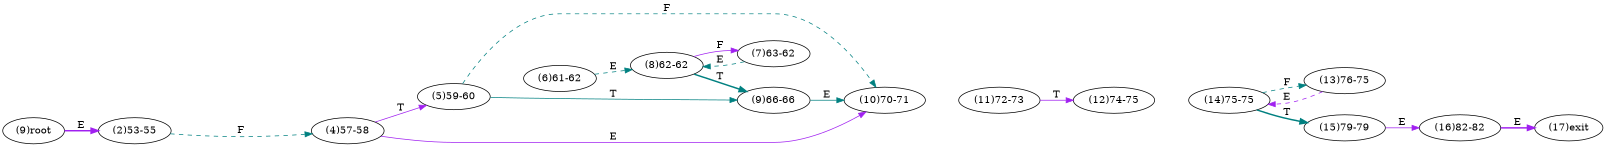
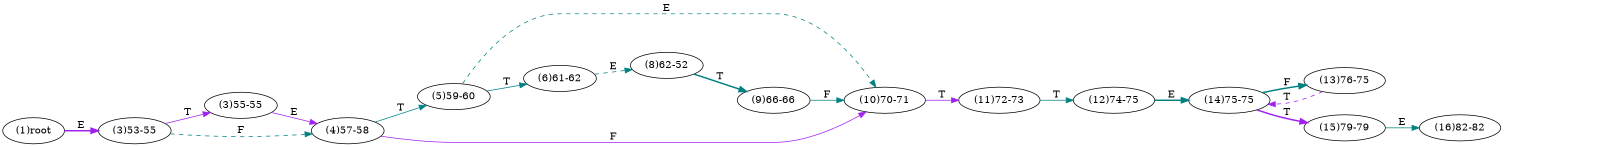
(667, 8) -> (667, 8)
(774, 54) -> none
(667, 65) -> (667, 65)
(1281, 89) -> (1281, 89)
(827, 95) -> (827, 95)
(1287, 97) -> (1287, 97)
(610, 99) -> (503, 88)
none -> (938, 100)
(1053, 100) -> (1053, 100)
none -> (1168, 100)
none -> (241, 105)
(397, 115) -> (397, 115)
(1278, 116) -> (1278, 116)
(1399, 128) -> (1399, 128)
(1569, 128) -> none
(34, 131) -> (34, 131)
(135, 131) -> (135, 131)
(613, 137) -> (613, 137)
